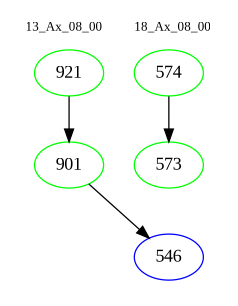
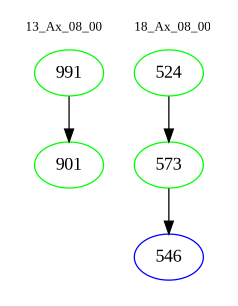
(69, 73) -> (69, 73)
(169, 73) -> (169, 73)
(114, 207) -> (169, 205)
